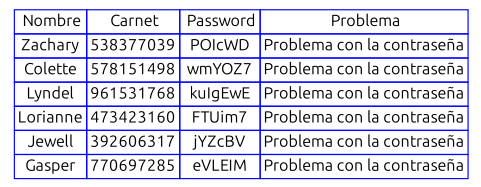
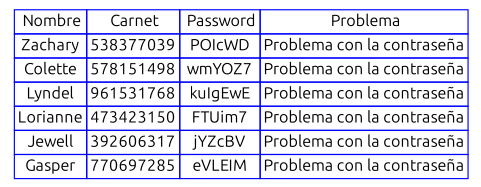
(133, 118) -> (133, 118)
